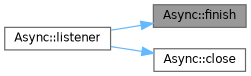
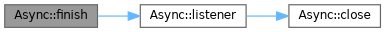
(126, 28) -> (113, 16)
